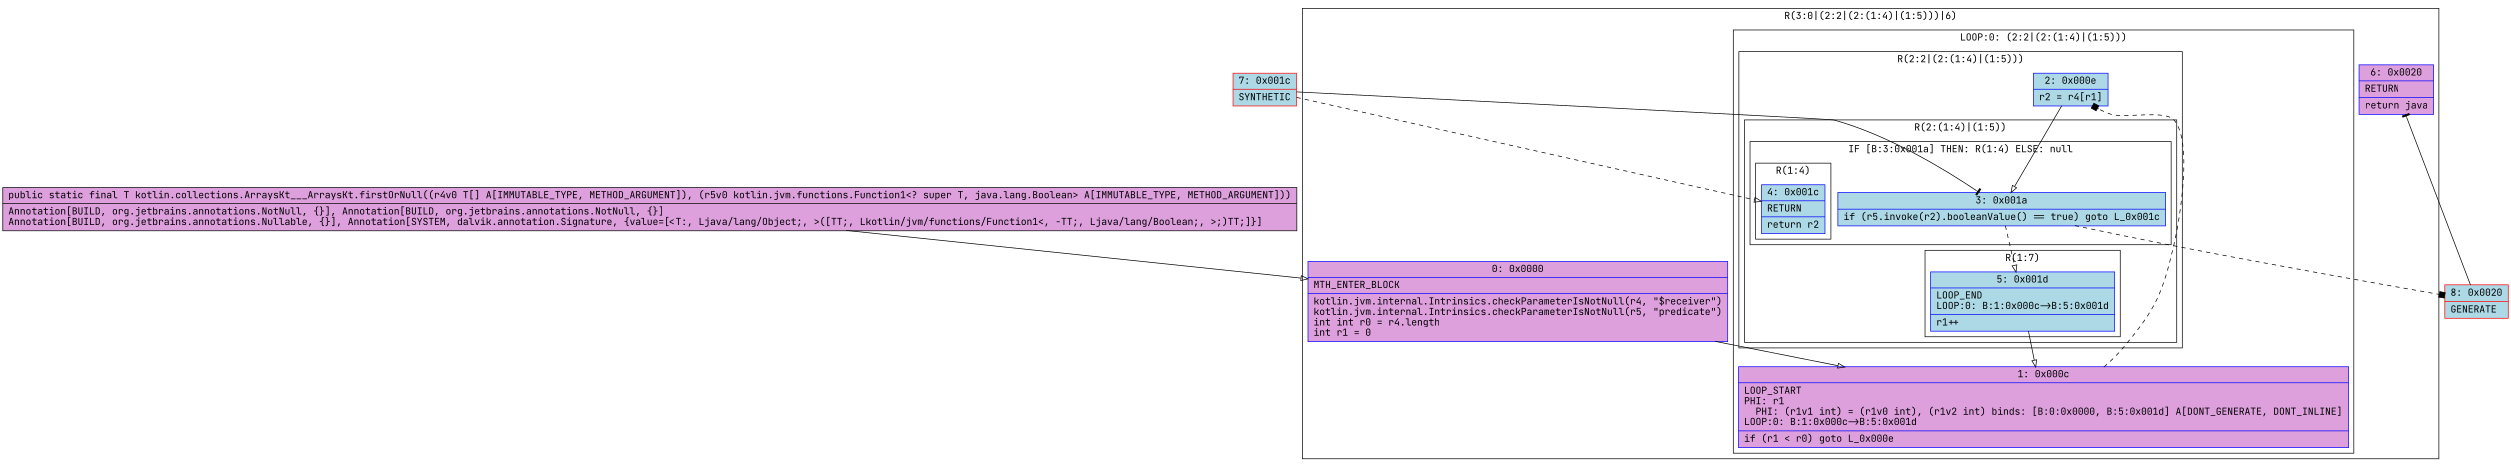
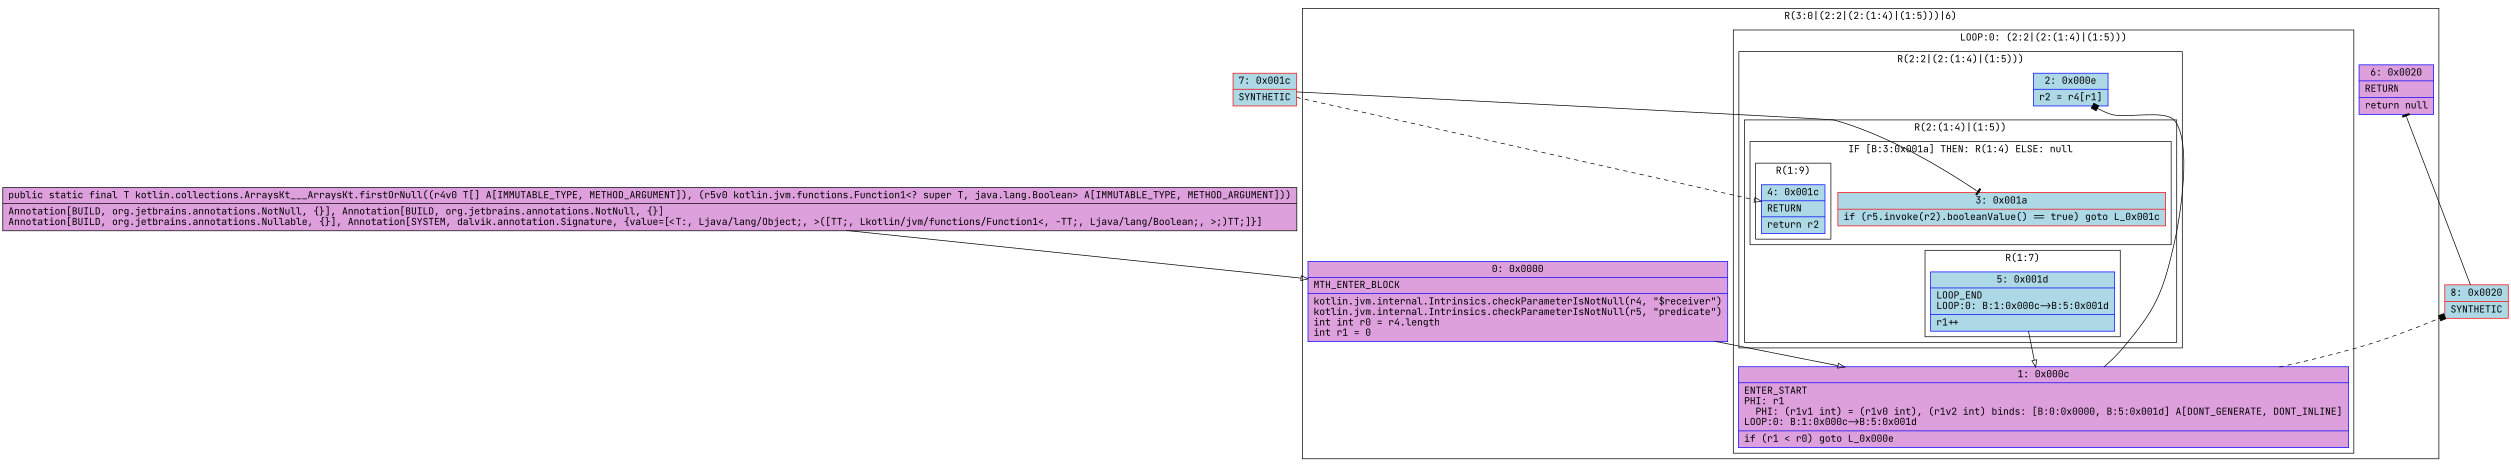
(2396, 106) -> (2396, 106)
(2038, 146) -> none
(1793, 171) -> (1793, 171)
(2002, 209) -> (2002, 209)
(2009, 240) -> none
(2171, 257) -> (2171, 257)
(2256, 261) -> (2360, 347)
(2474, 310) -> (2477, 310)
(1773, 391) -> (1776, 391)
